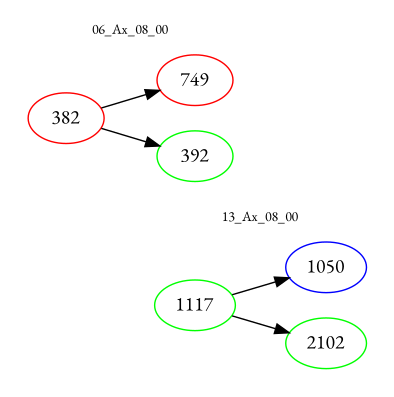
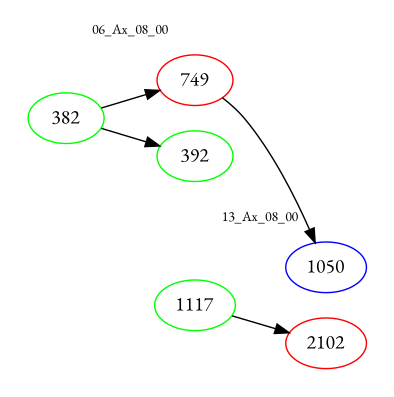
(66, 118) -> (66, 118)
(254, 288) -> (273, 159)
(326, 343) -> (326, 343)
